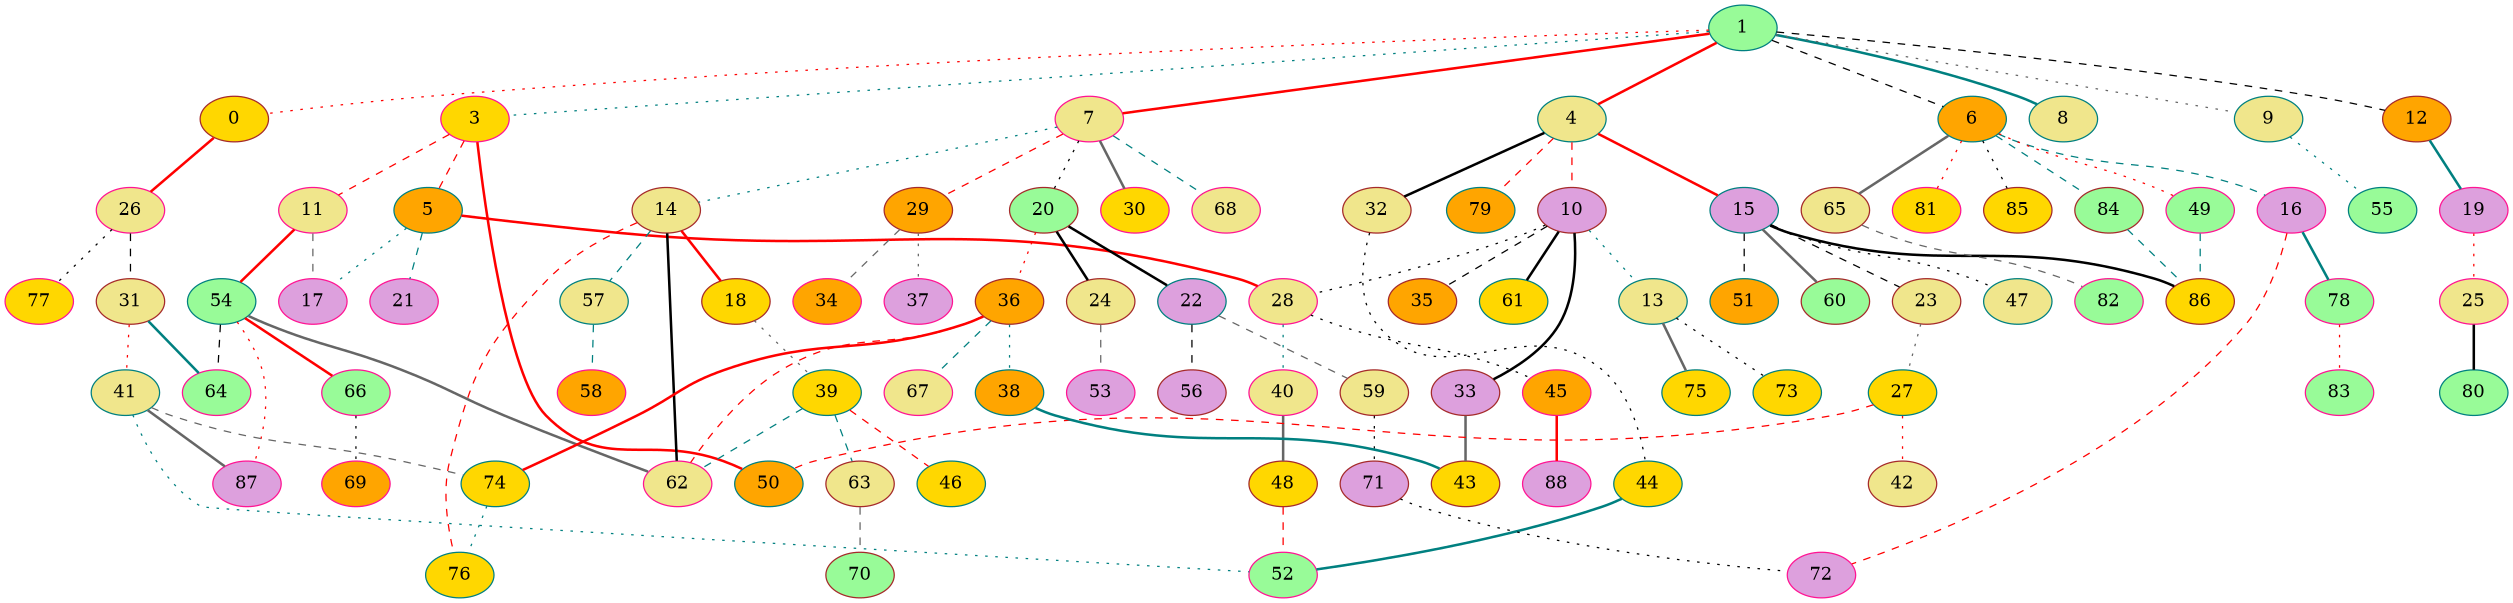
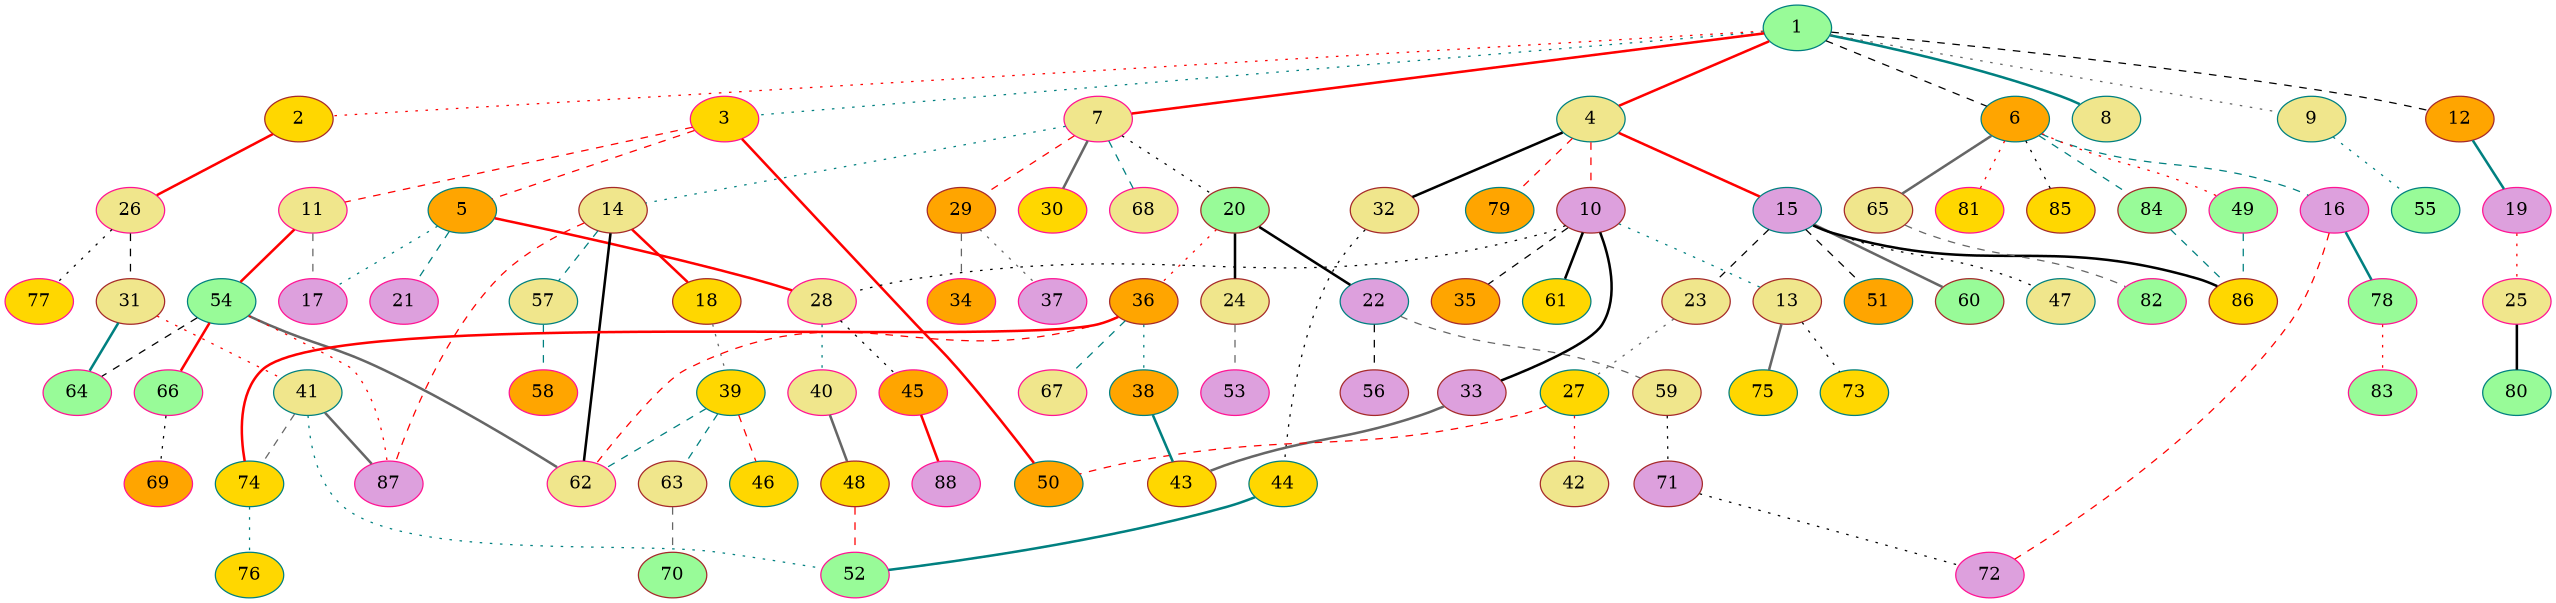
(234, 119) -> (299, 119)
(1653, 301) -> (1787, 301)
(487, 355) -> (464, 321)
